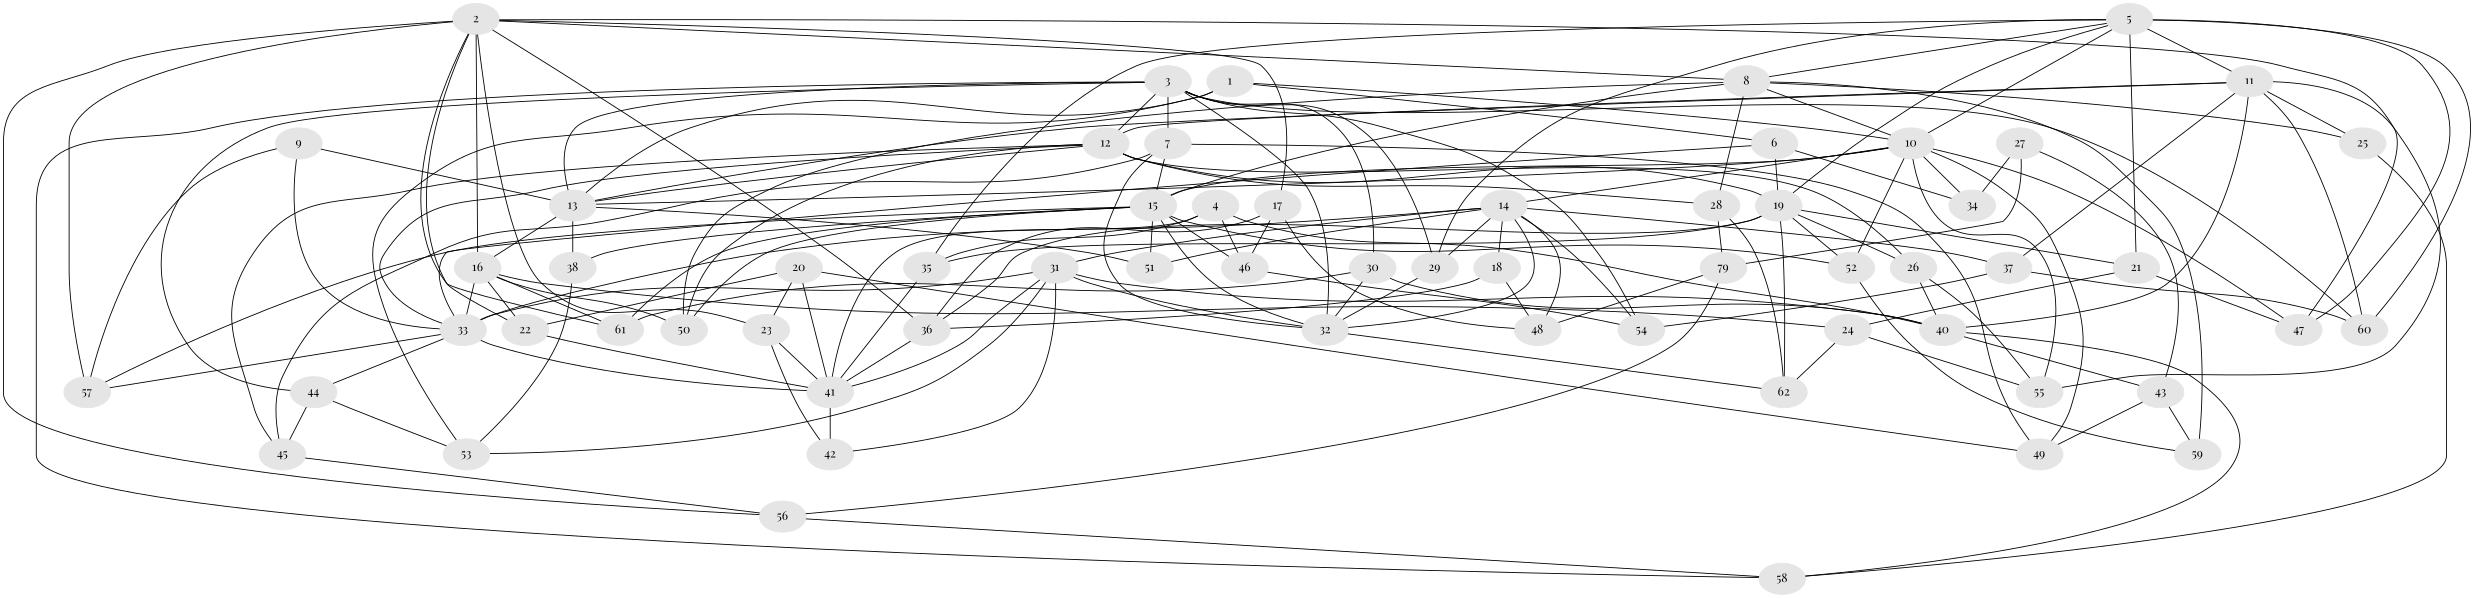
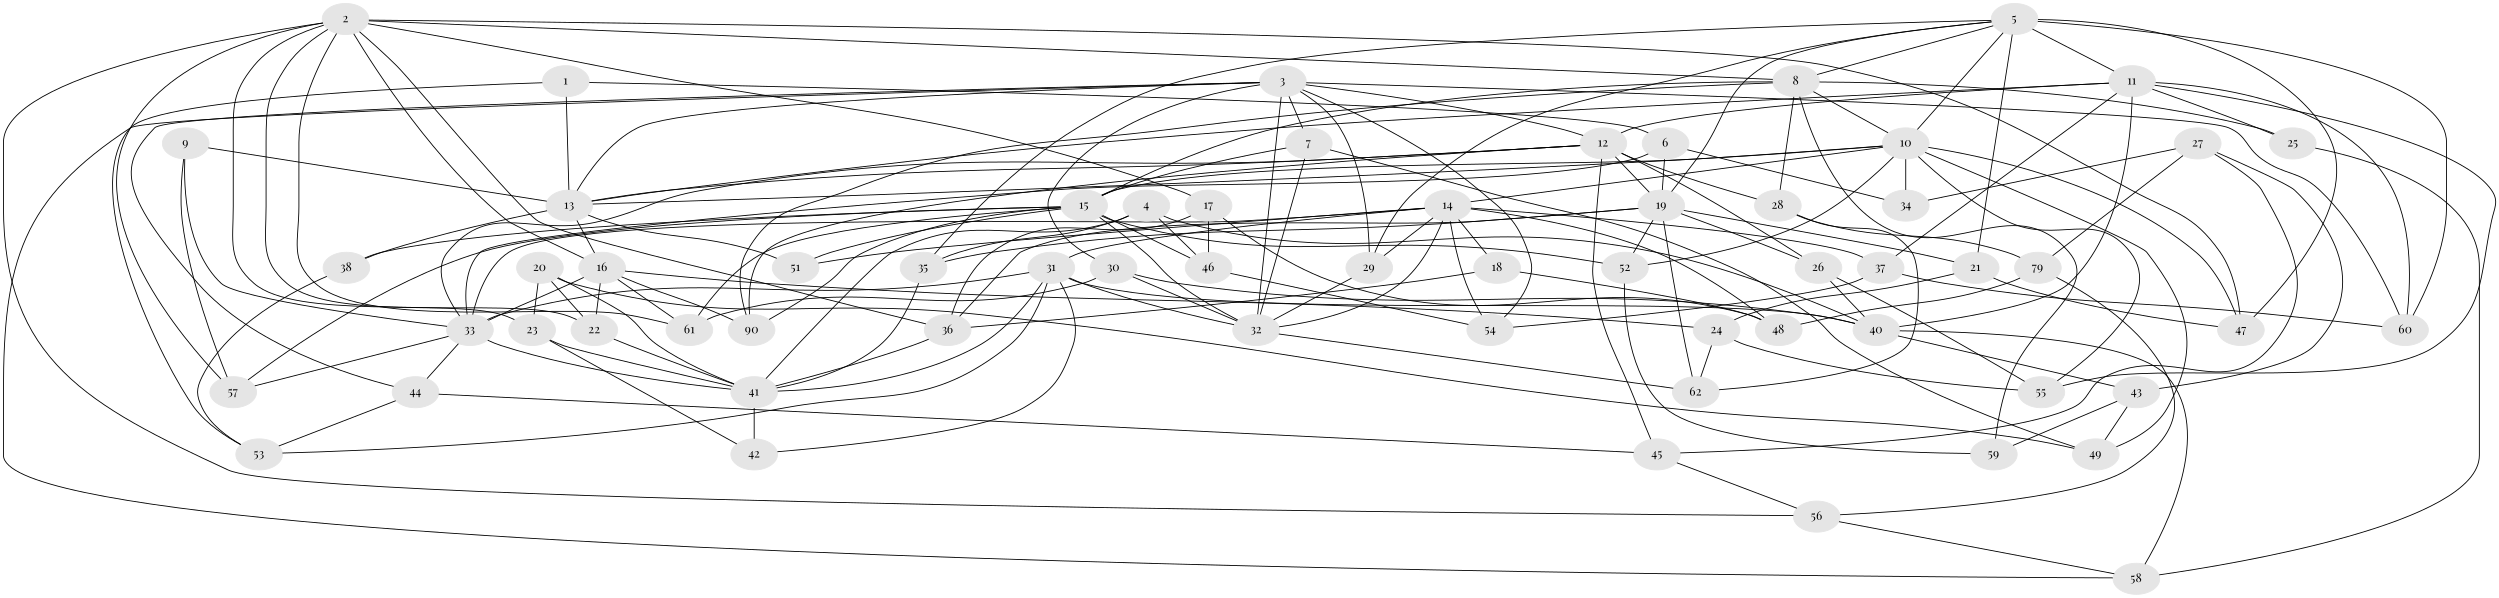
(1508, 101) -> none
(635, 215) -> (2092, 388)
(684, 330) -> (752, 330)
